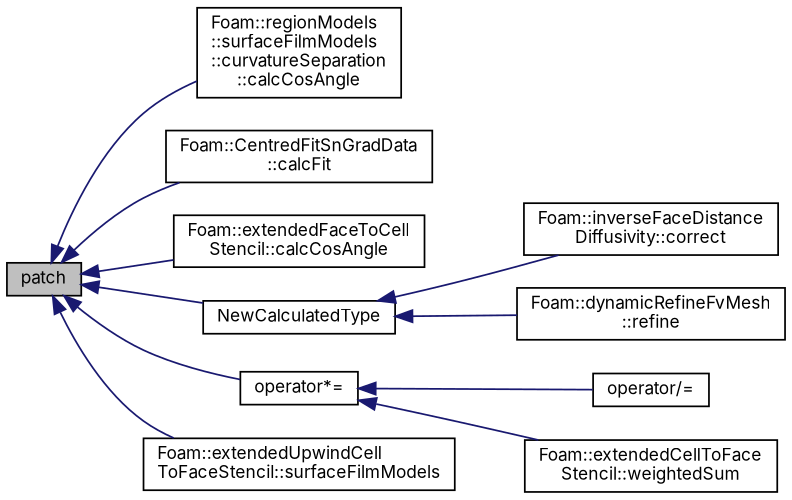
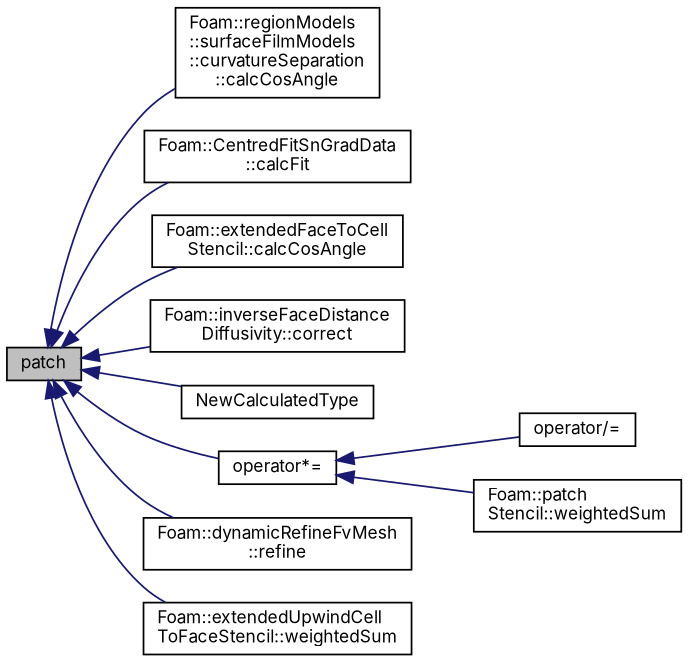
(477, 277) -> (125, 351)
(465, 316) -> (108, 466)
(299, 464) -> (278, 629)
(651, 466) -> (578, 506)
